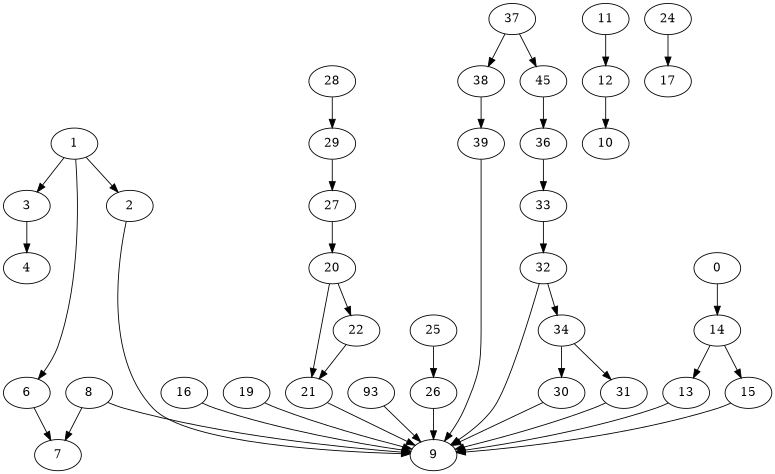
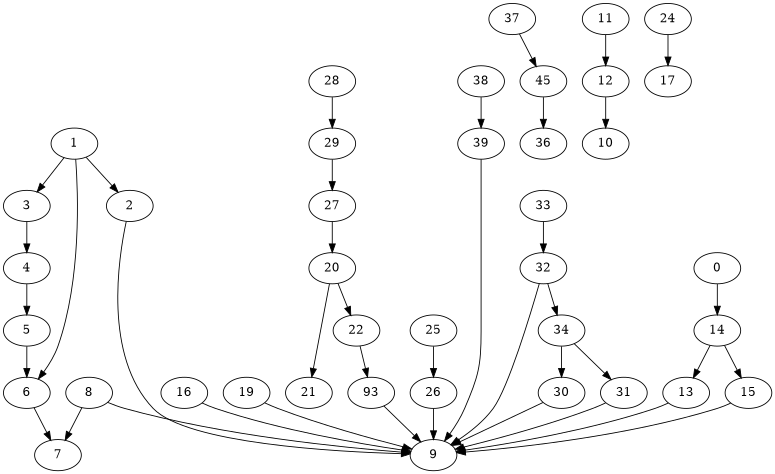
(499, 46) -> none
(543, 171) -> none
none -> (27, 331)
(335, 358) -> (363, 357)
(367, 422) -> none
